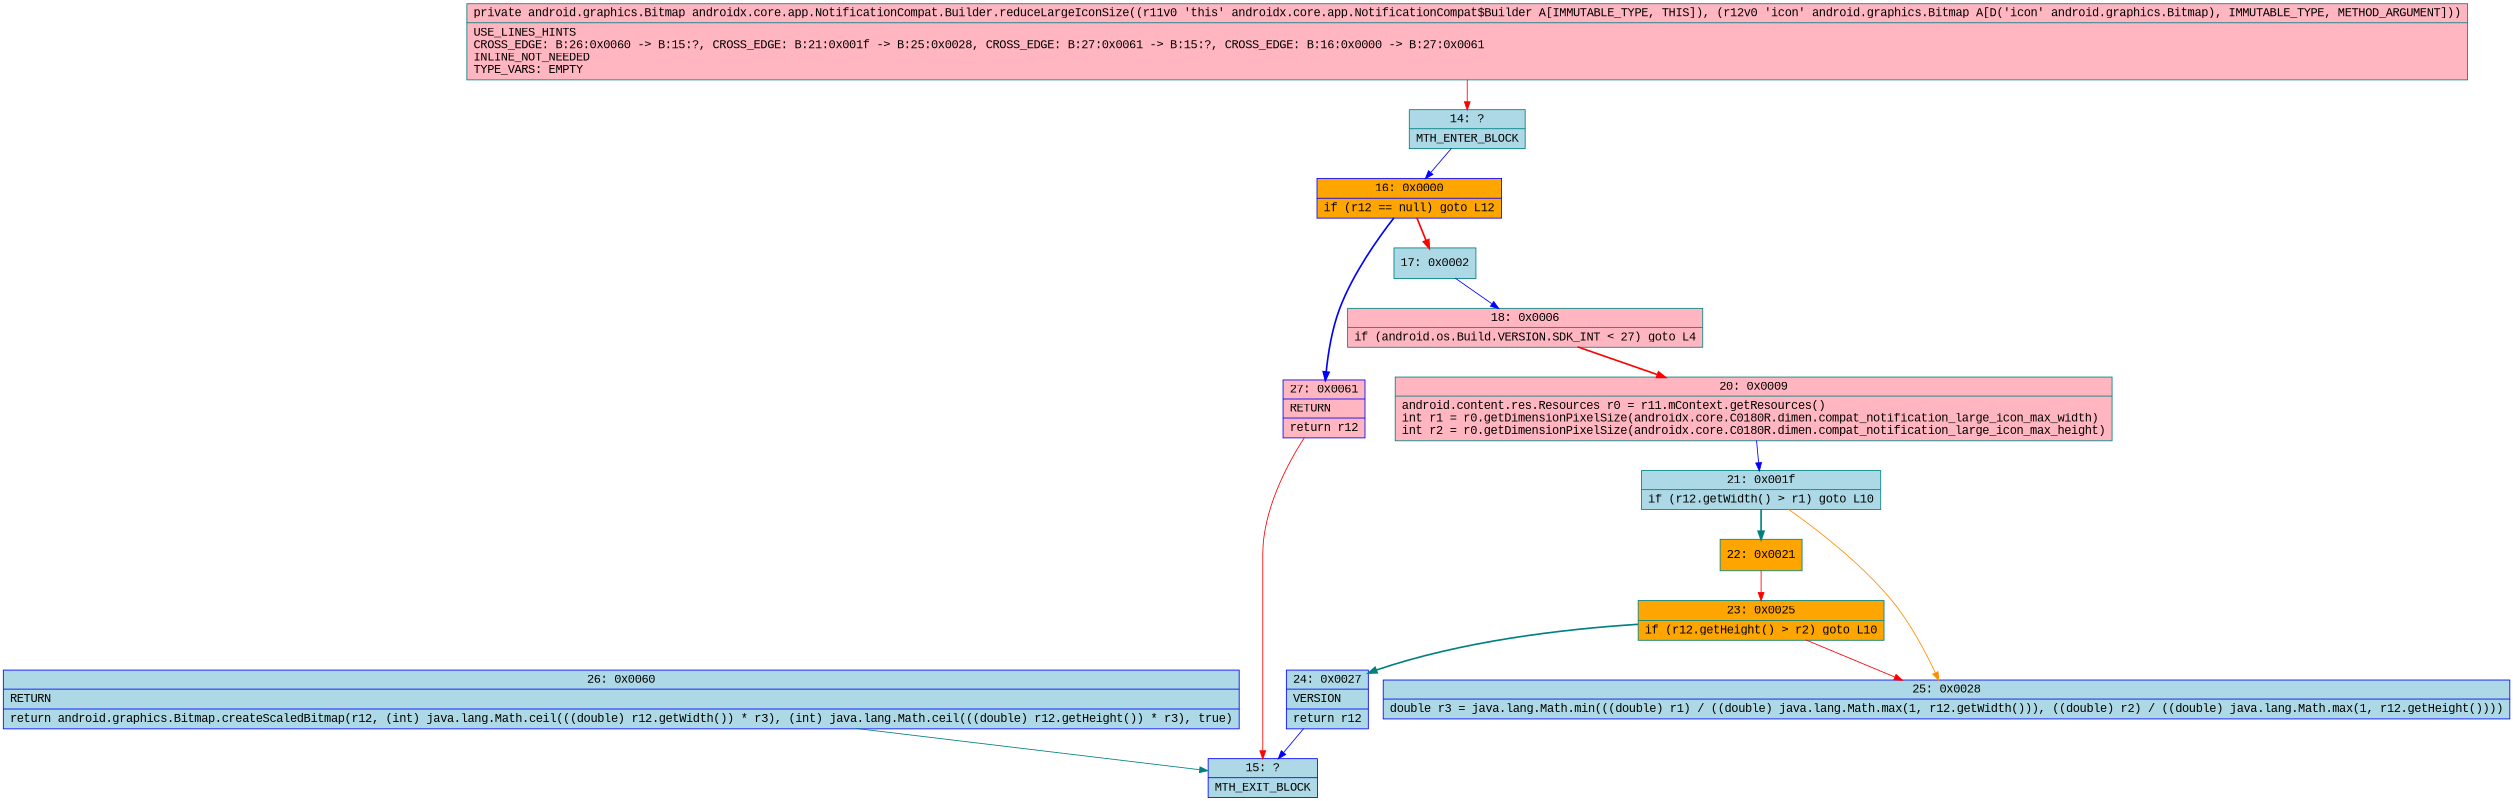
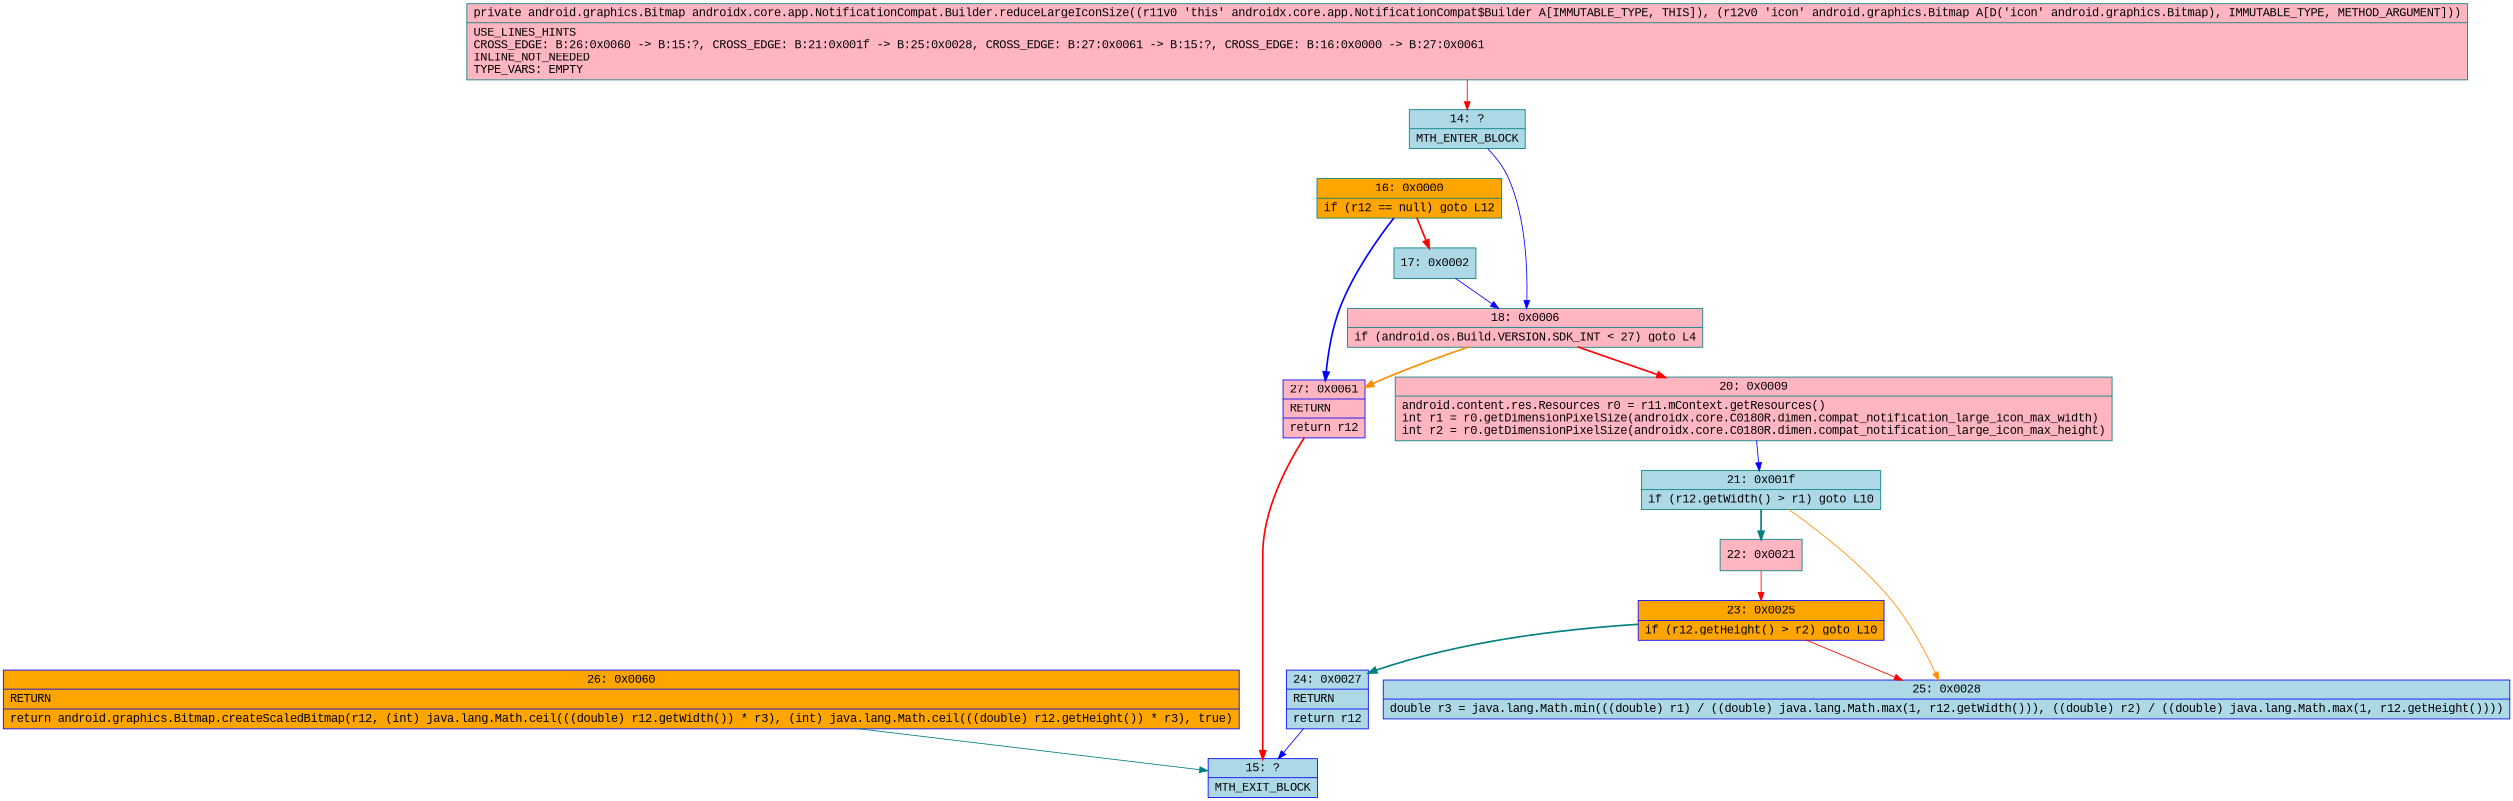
(1441, 160) -> (1521, 220)
(1409, 198) -> (1409, 198)
none -> (1420, 364)
(1761, 555) -> (1761, 555)
(1263, 590) -> (1263, 590)
(1761, 620) -> (1761, 620)
(621, 699) -> (621, 699)
(1317, 699) -> (1314, 699)
